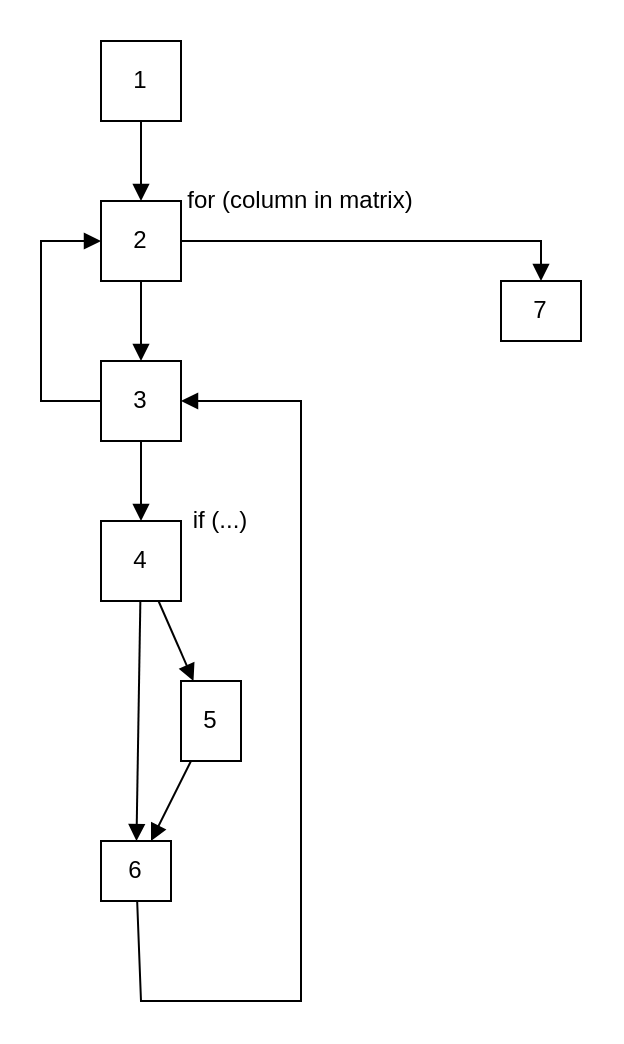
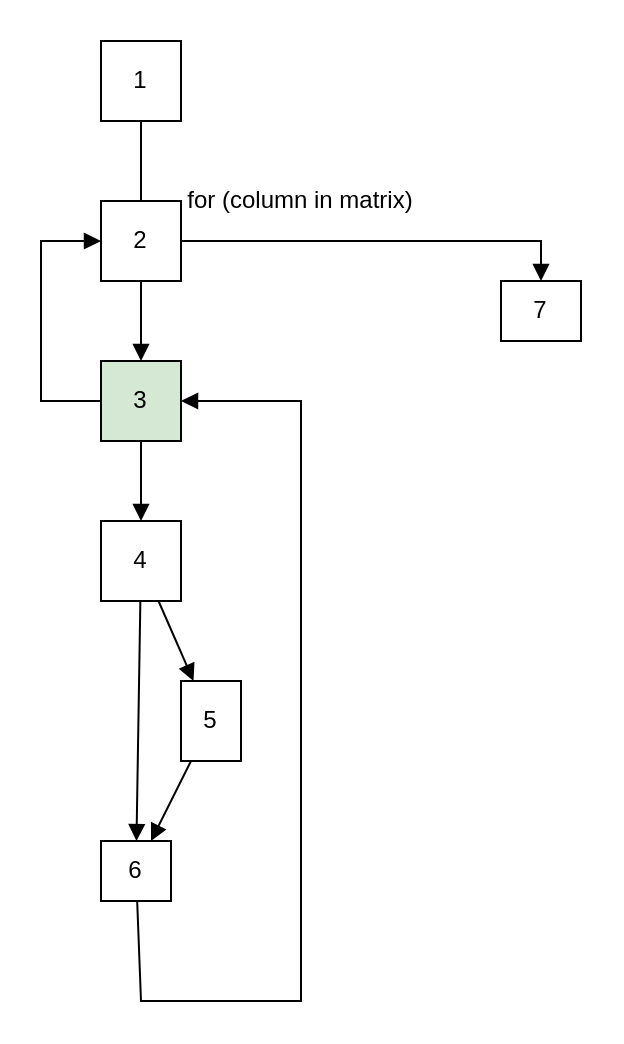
(141, 183) -> (141, 190)
(141, 401) -> (141, 401)
(221, 521) -> none
